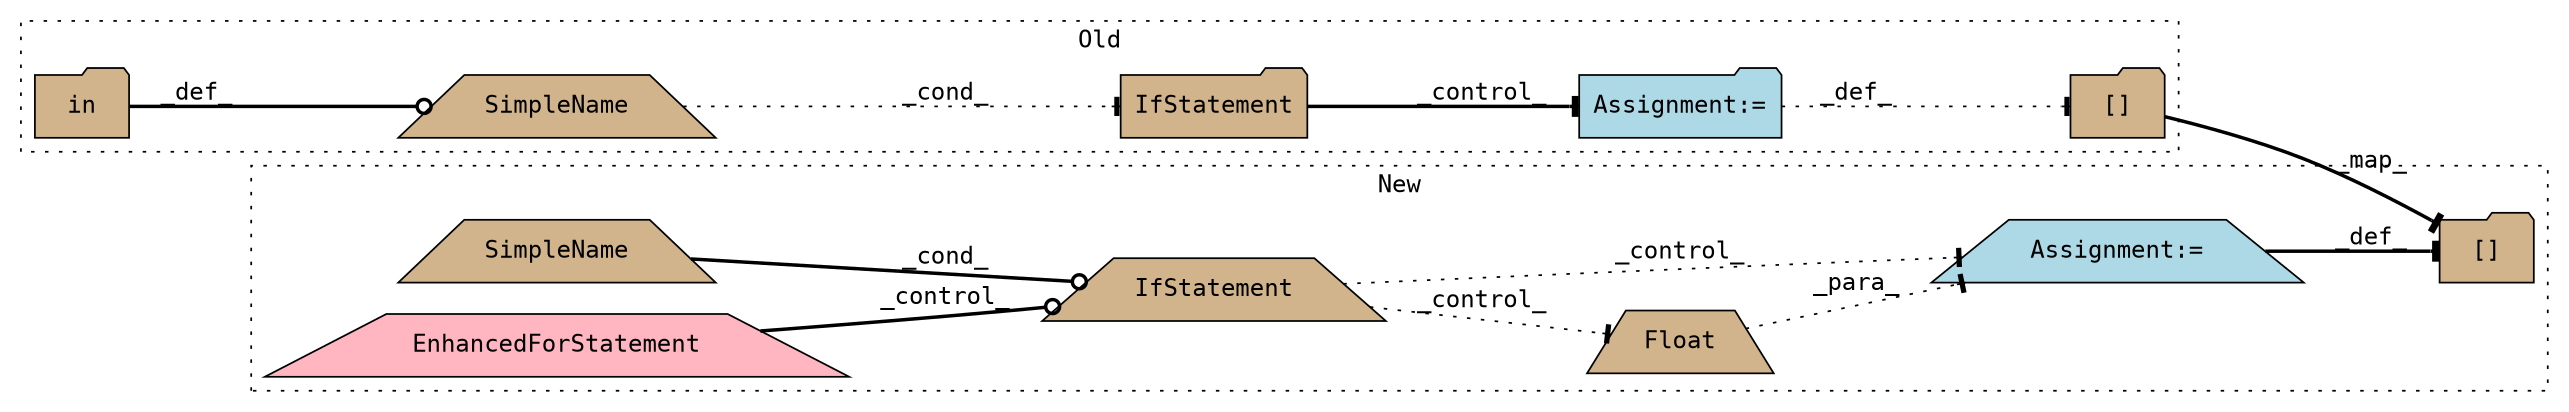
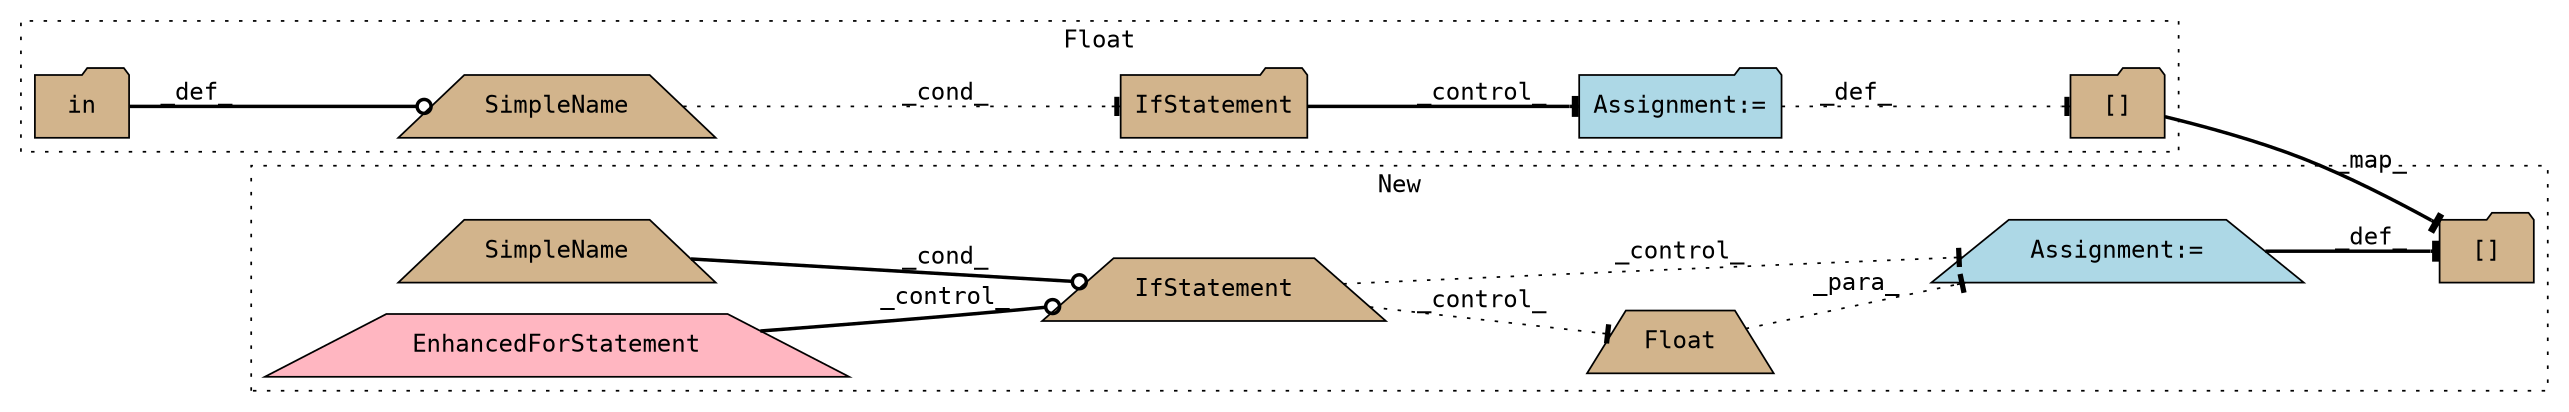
(1100, 41) -> (1100, 41)
